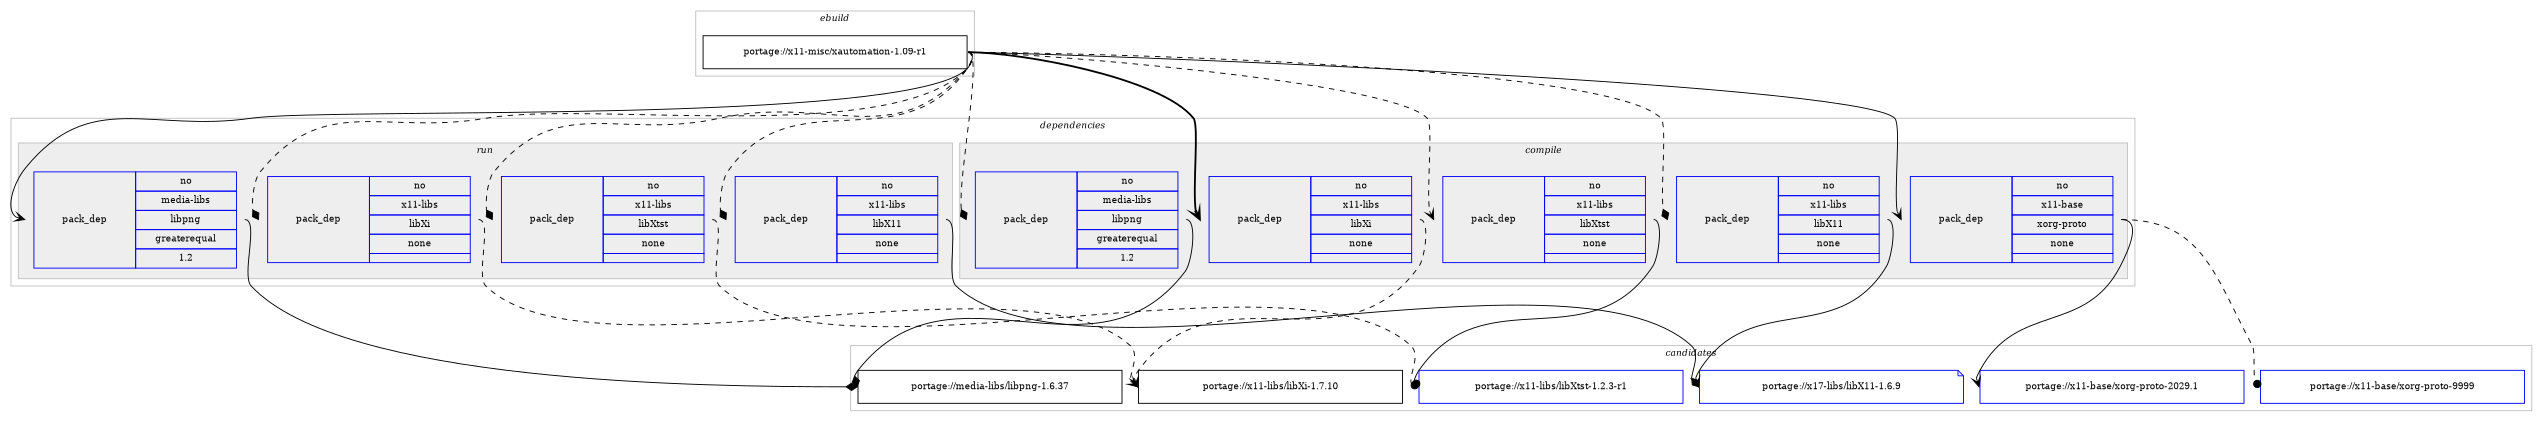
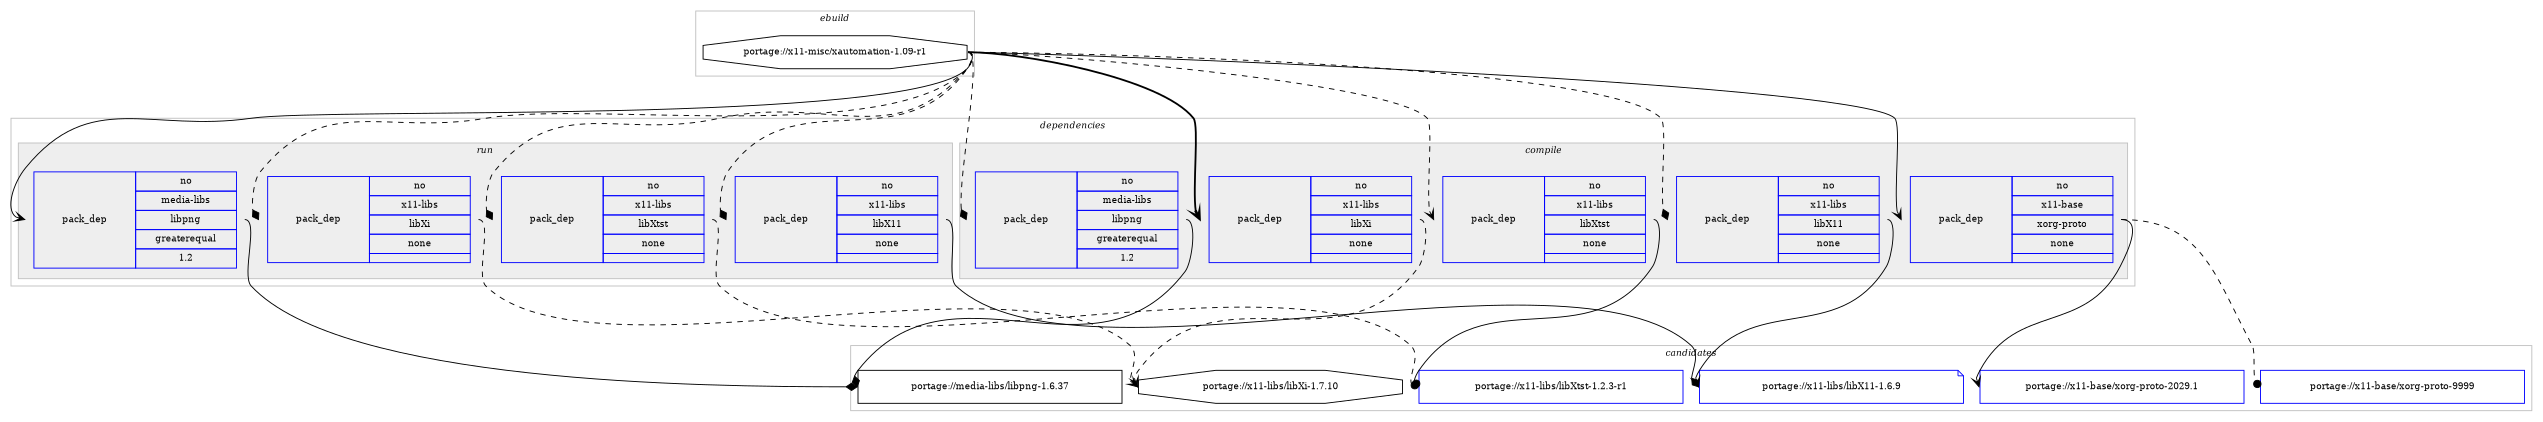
(835, 52) -> (835, 52)
(1270, 387) -> (1270, 387)
(1832, 387) -> (1832, 387)
